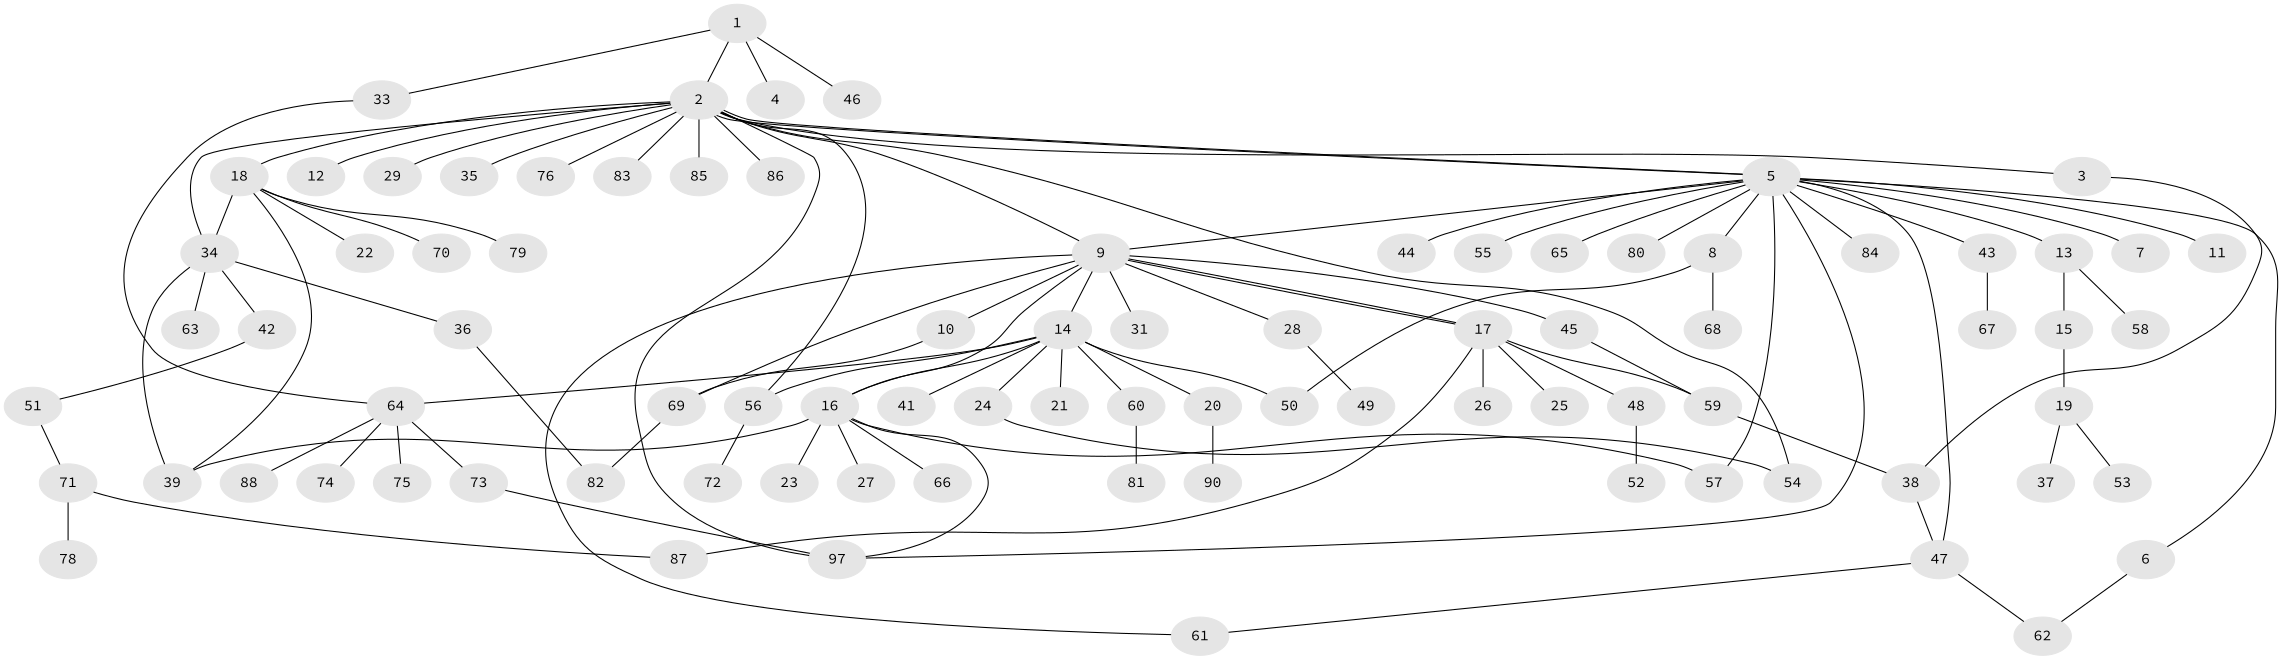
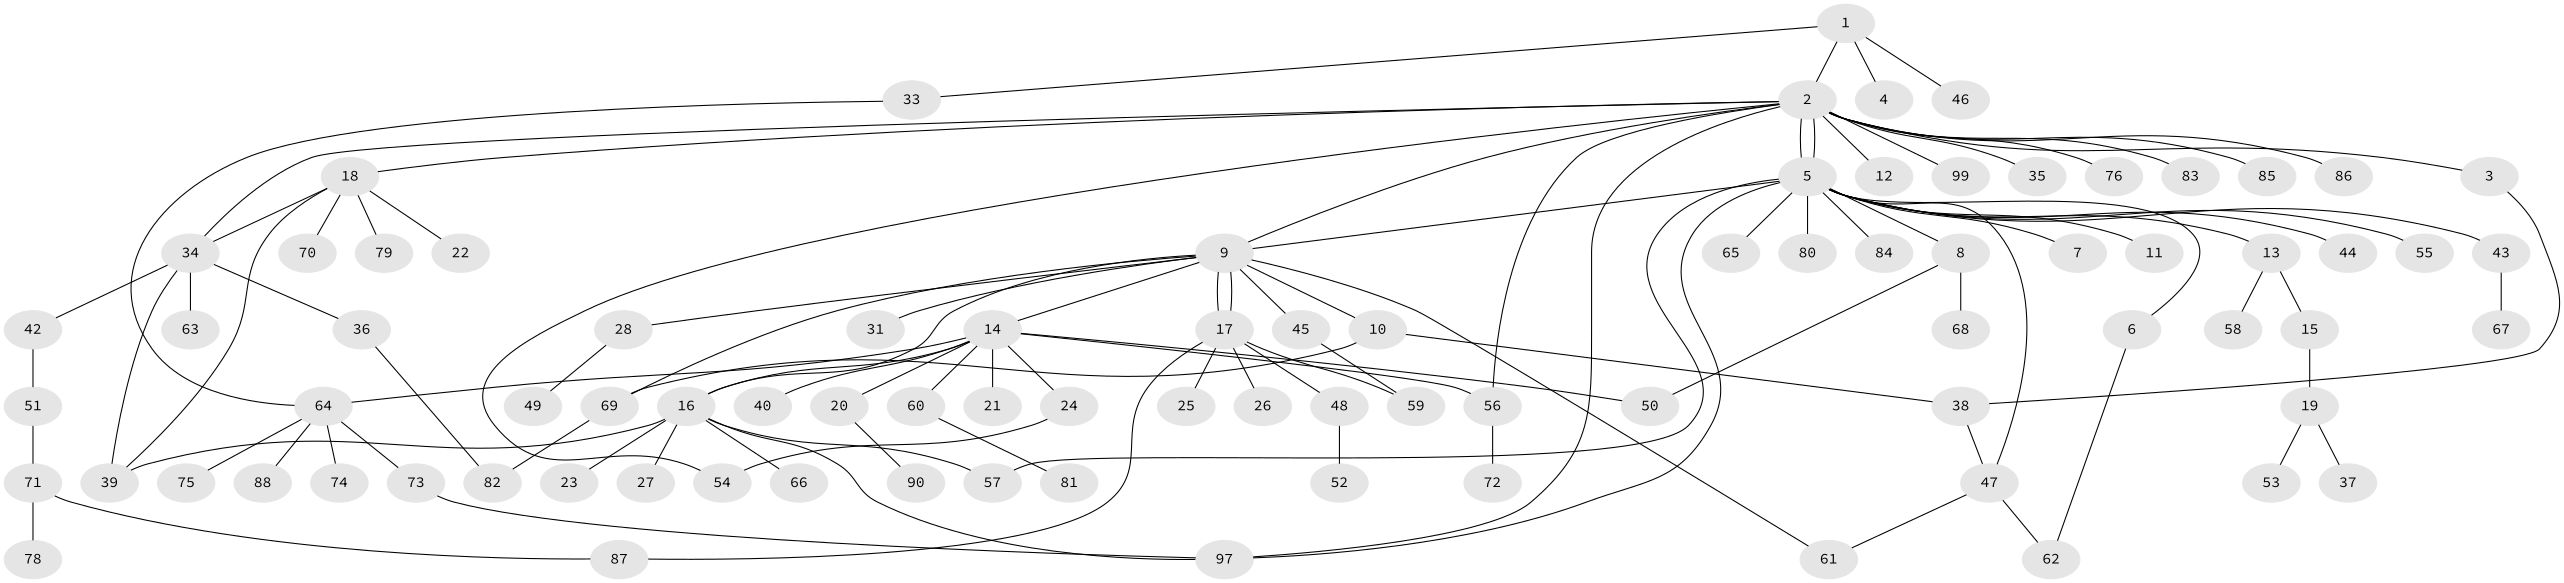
(393, 177) -> (1961, 177)
(906, 406) -> (763, 406)
(1812, 445) -> (1669, 368)
